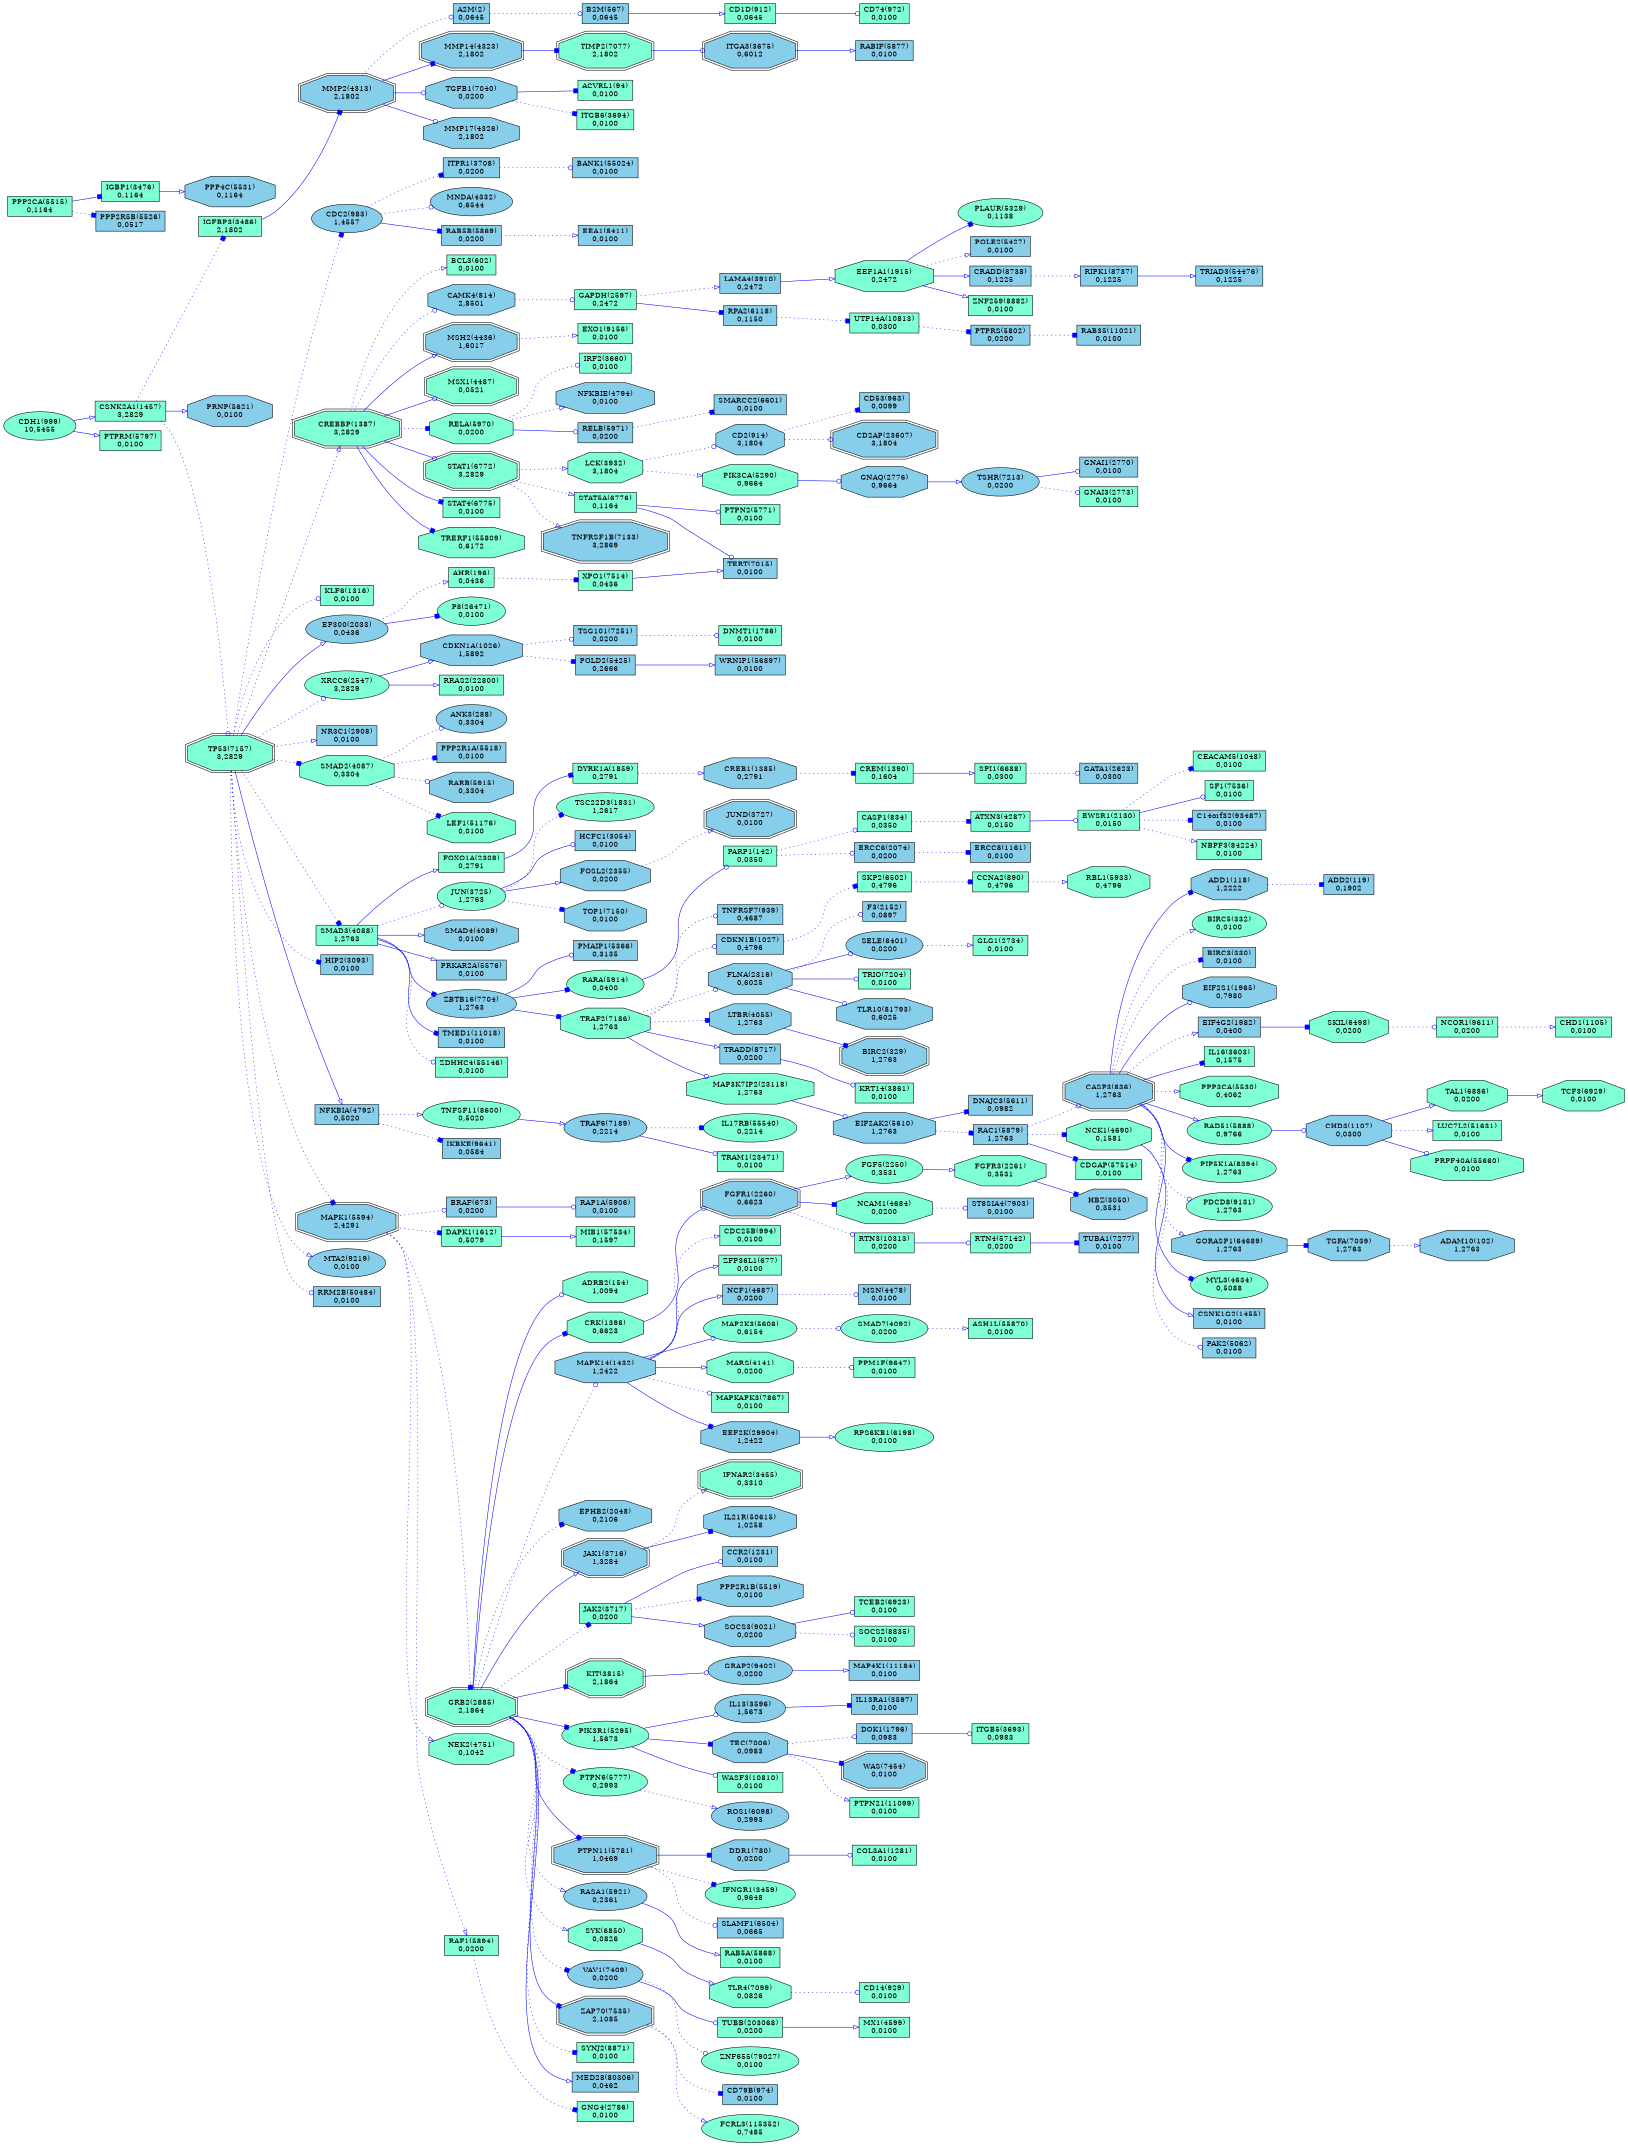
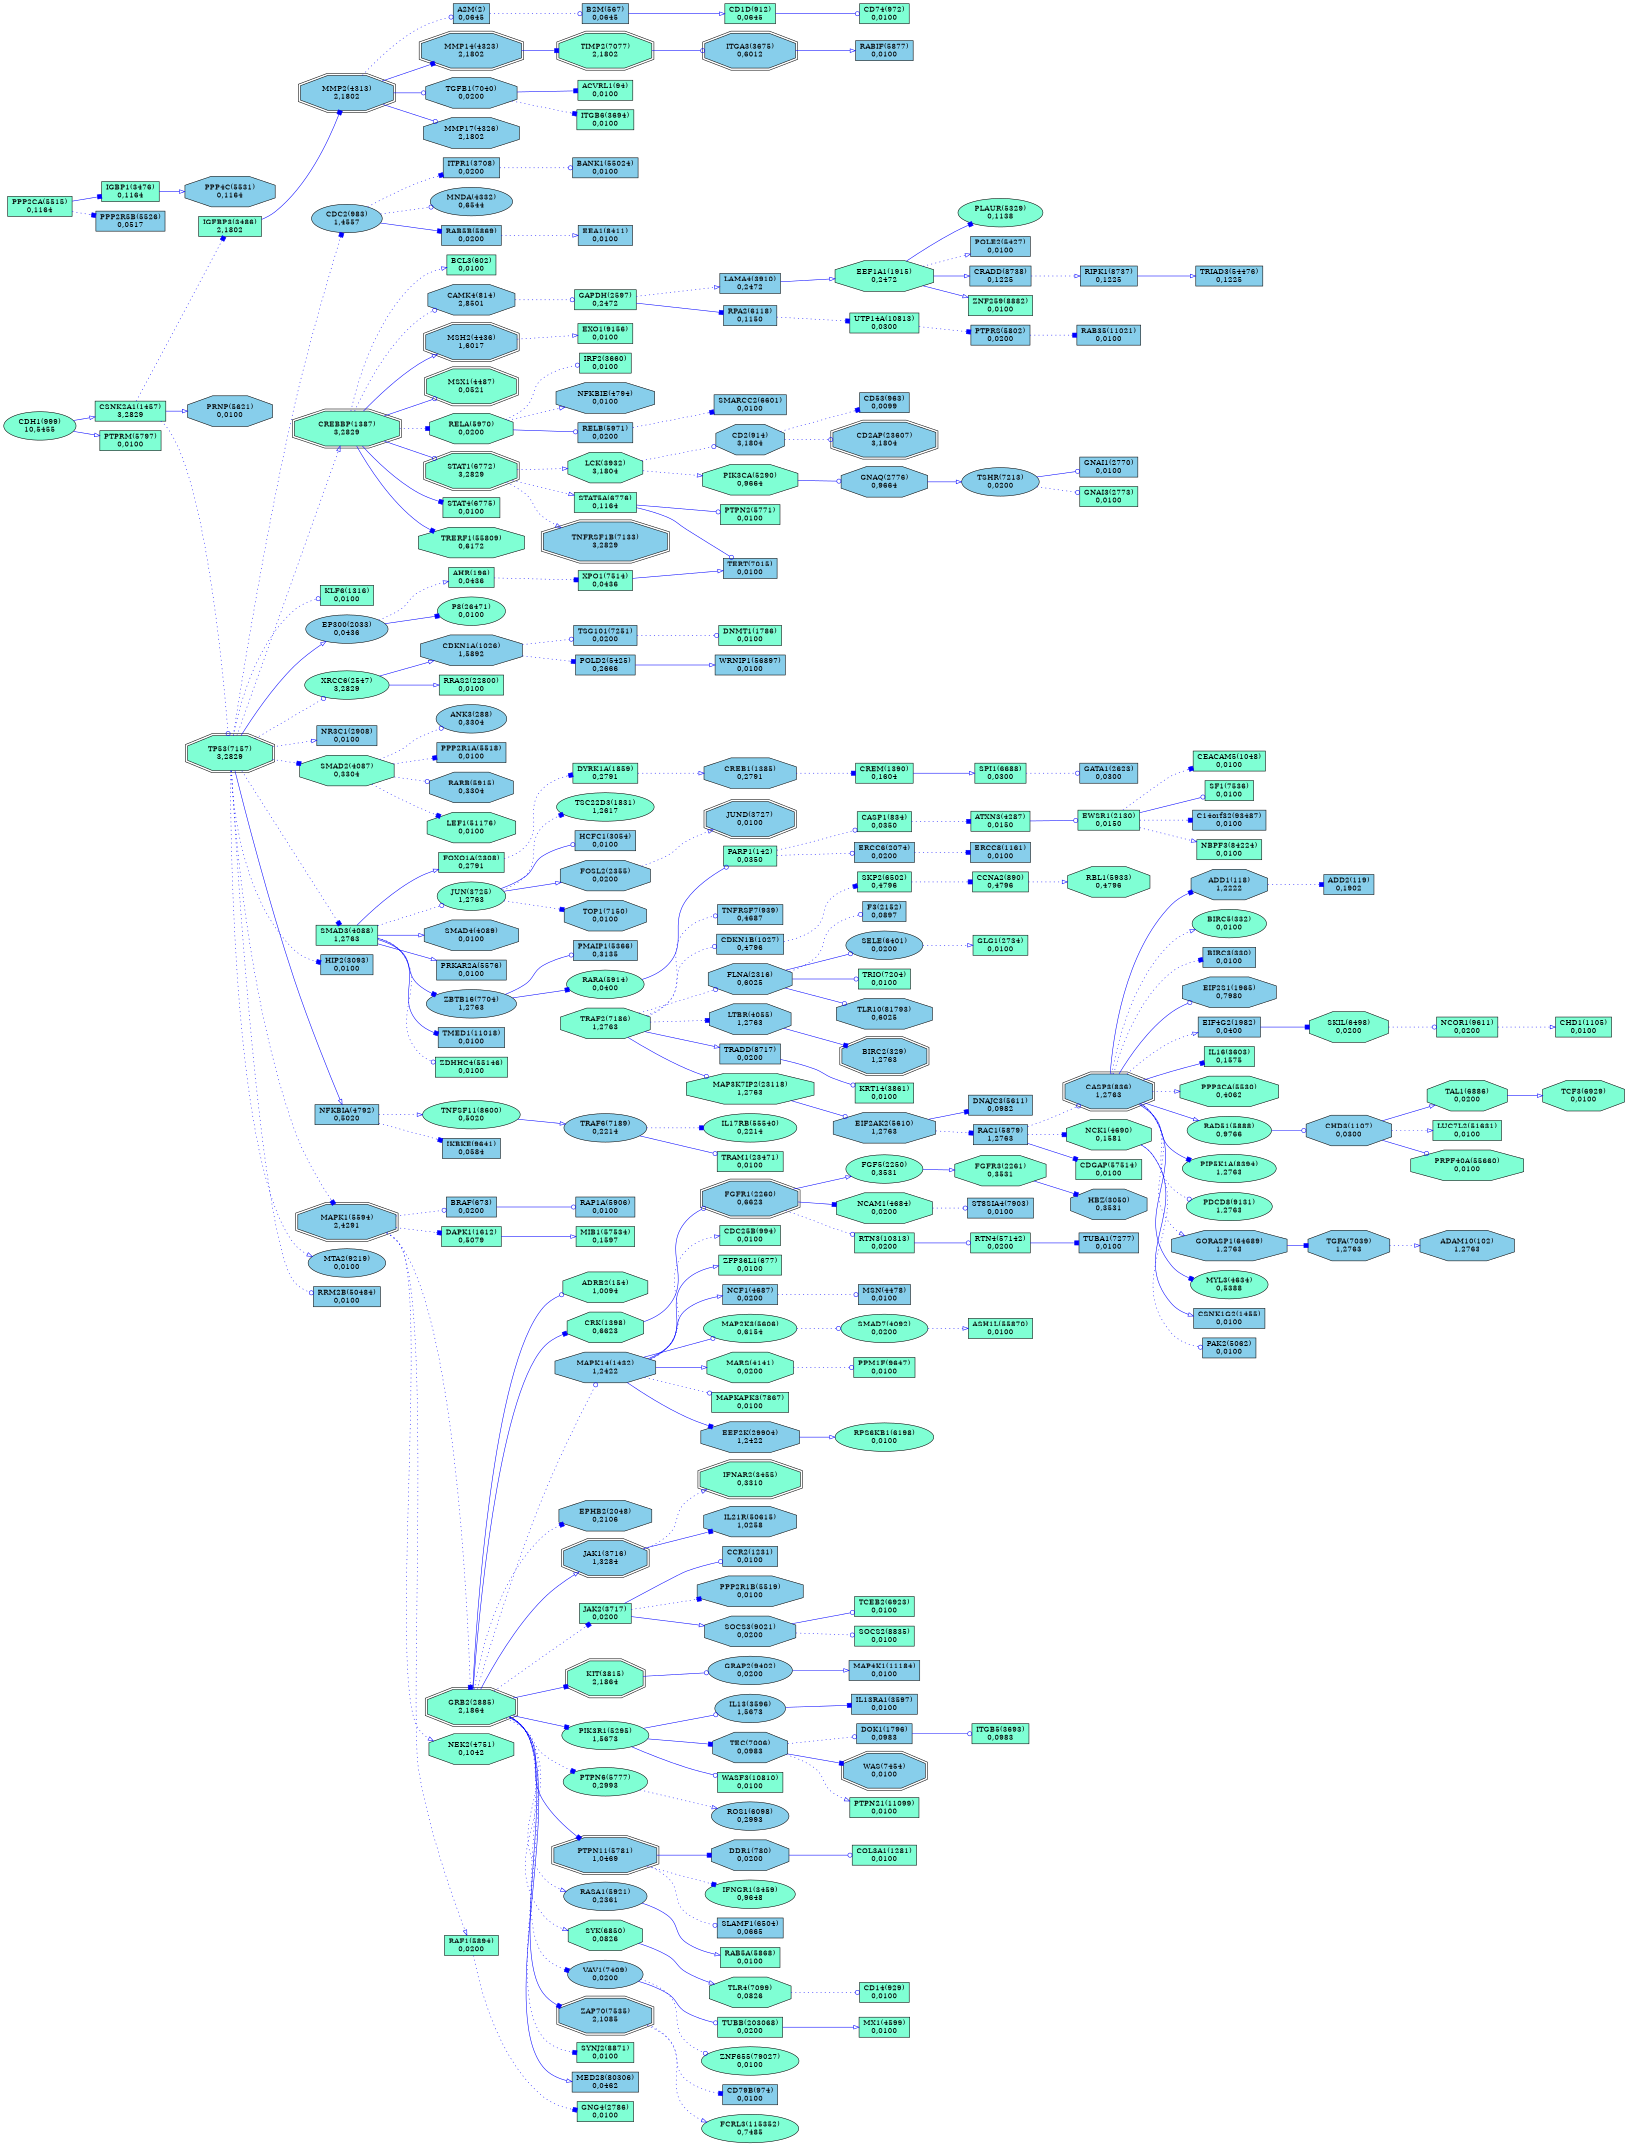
(605, 542) -> (605, 542)
(534, 816) -> (534, 816)
(534, 1013) -> none
(1229, 1285) -> (1229, 1285)
